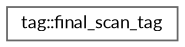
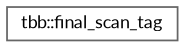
(92, 24) -> (92, 24)
